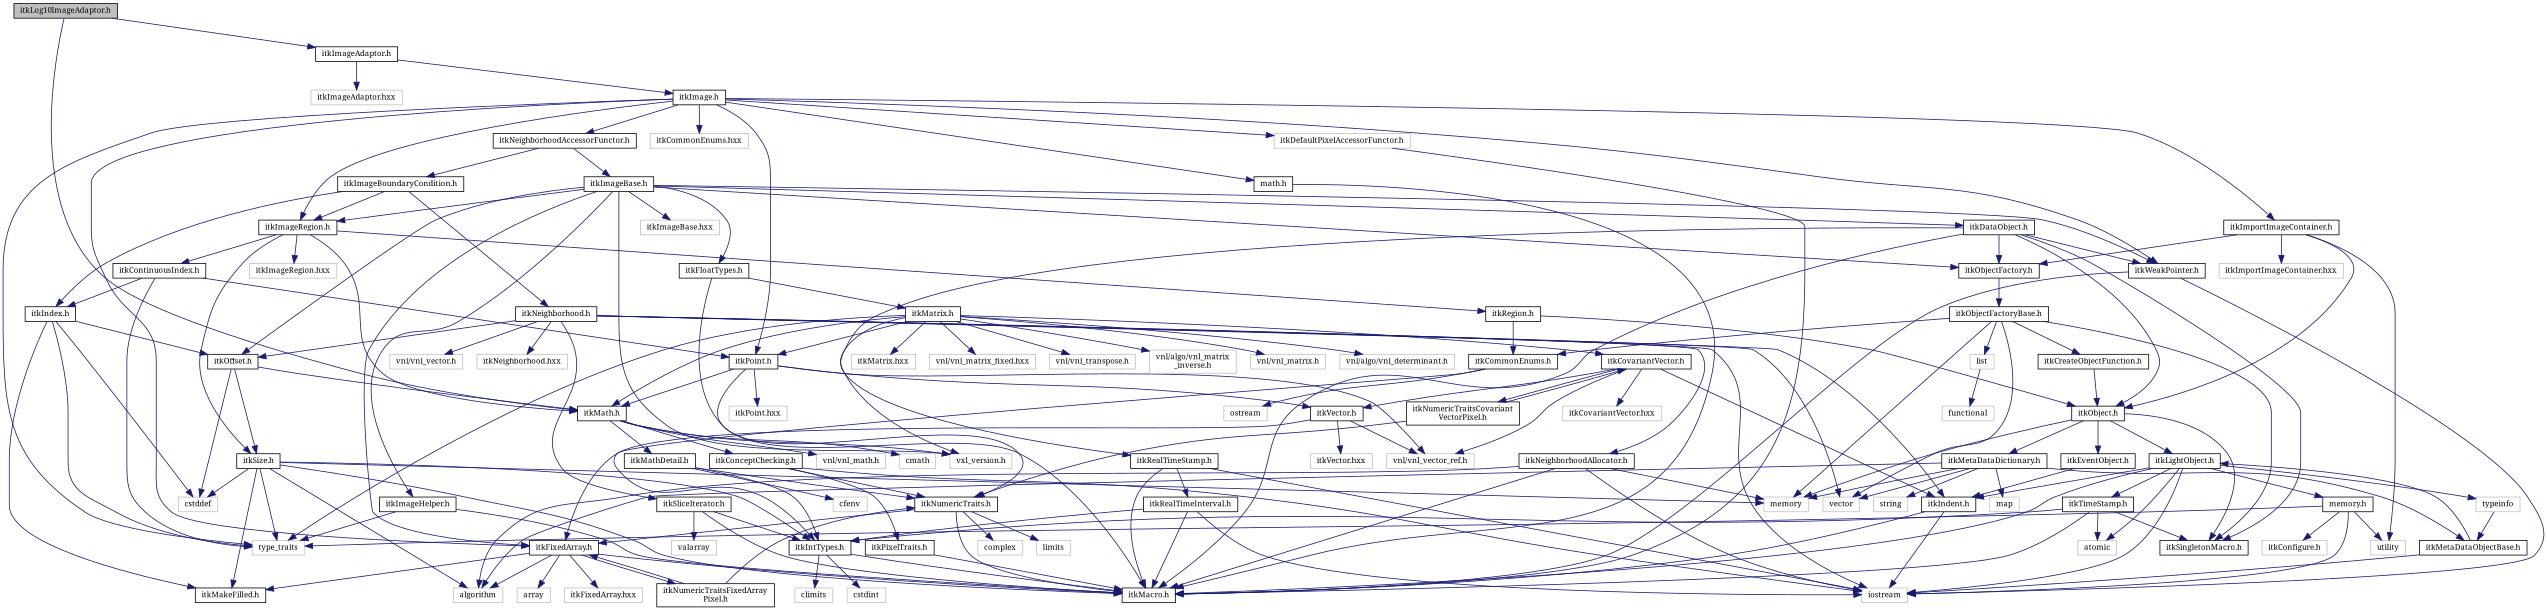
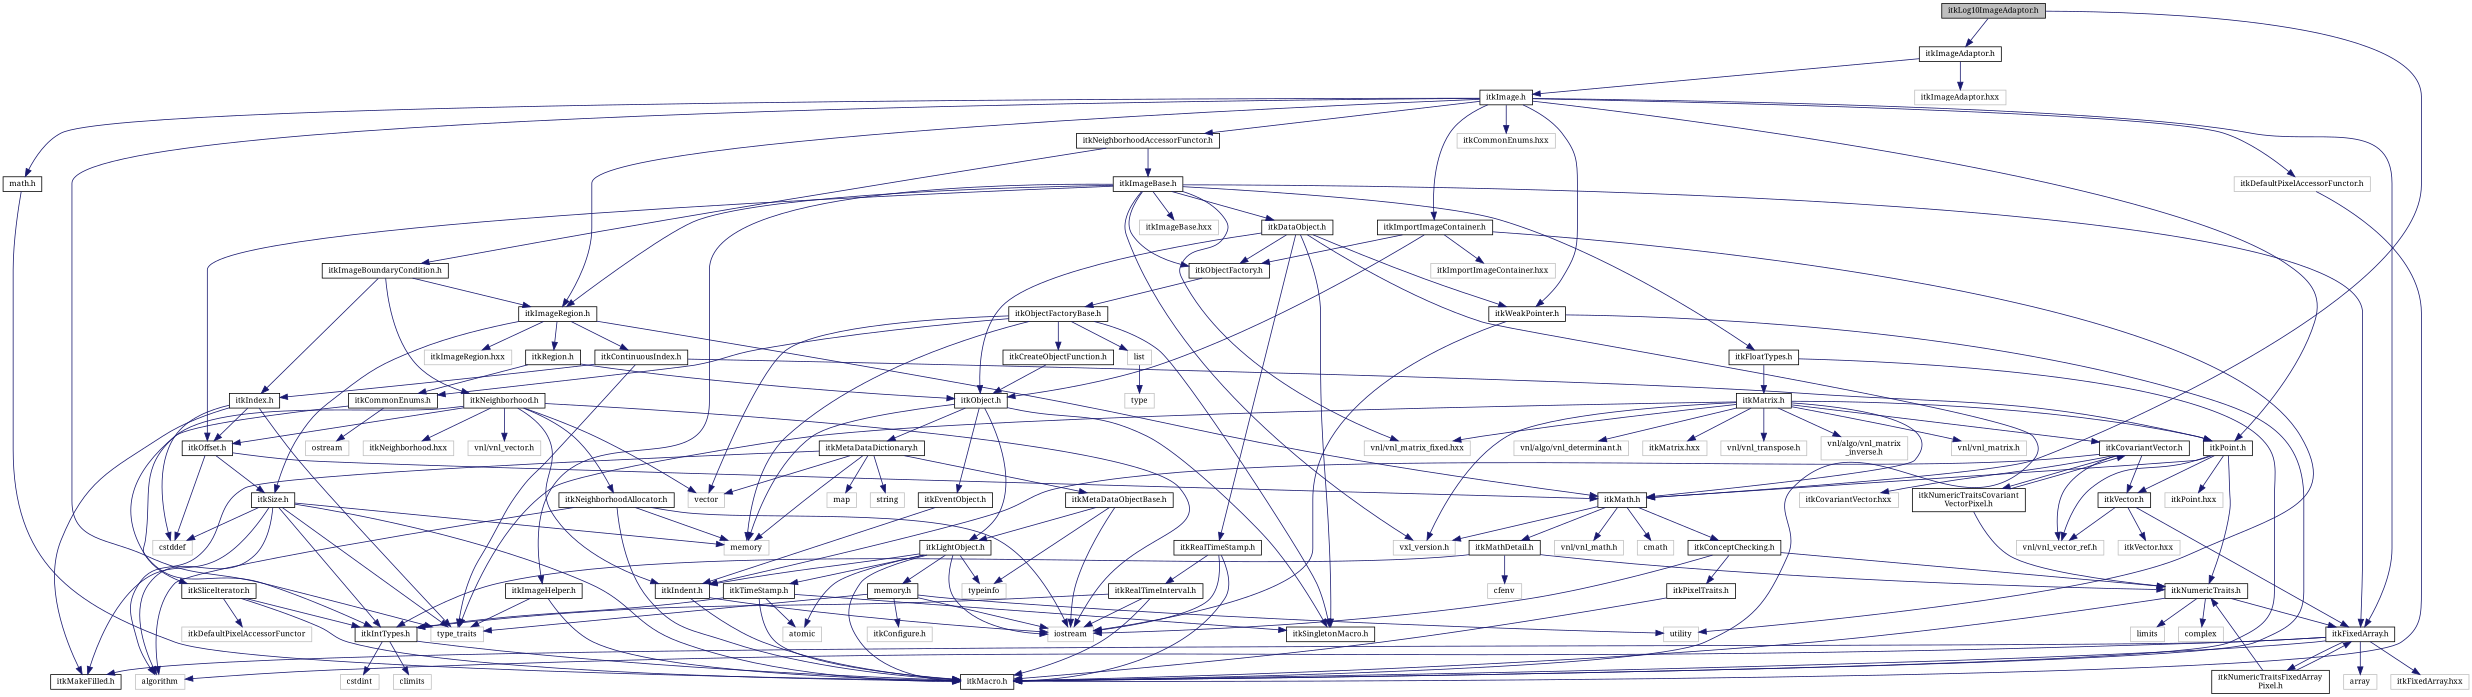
(1405, 198) -> (1220, 330)
(1968, 413) -> (1140, 401)
(2488, 523) -> (1055, 543)
(694, 548) -> (247, 634)
